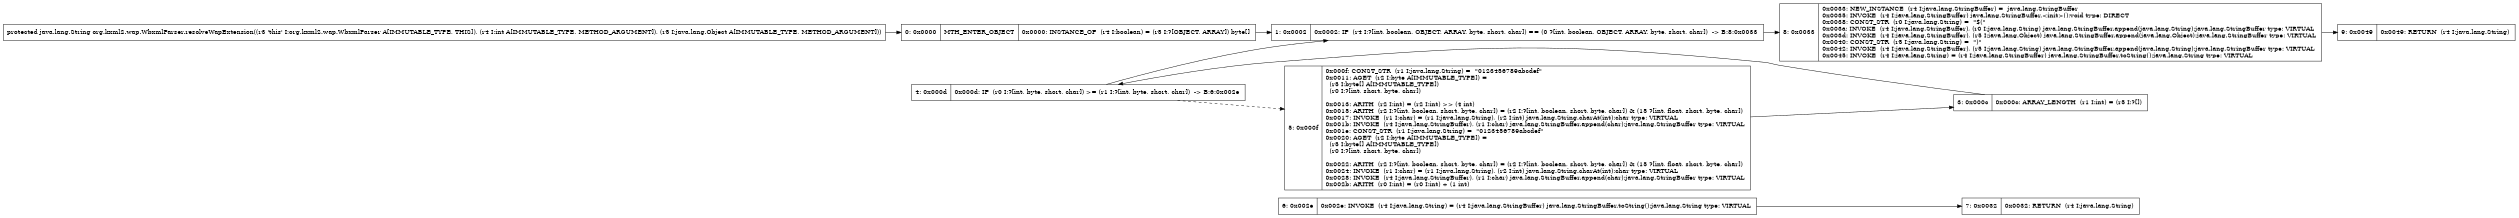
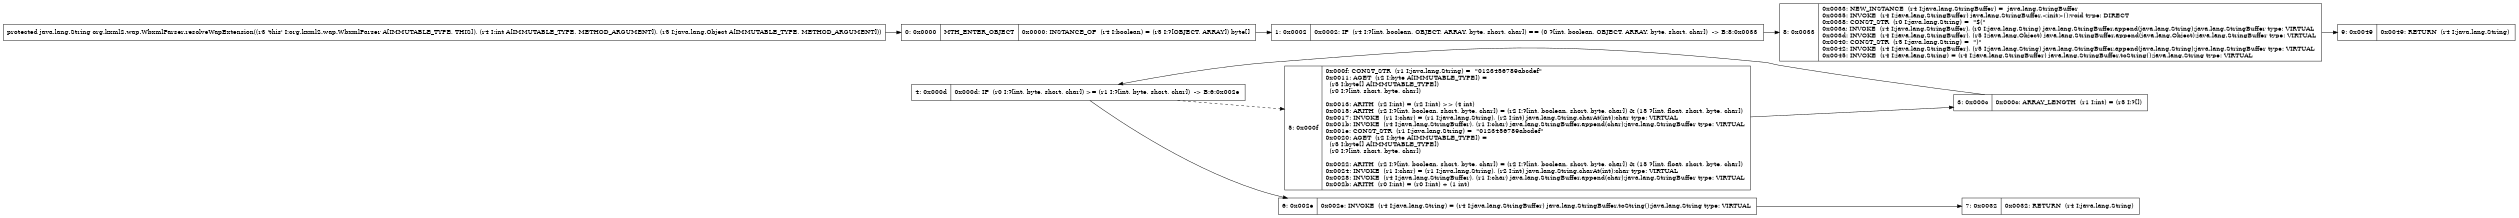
(1214, 58) -> (1182, 157)
